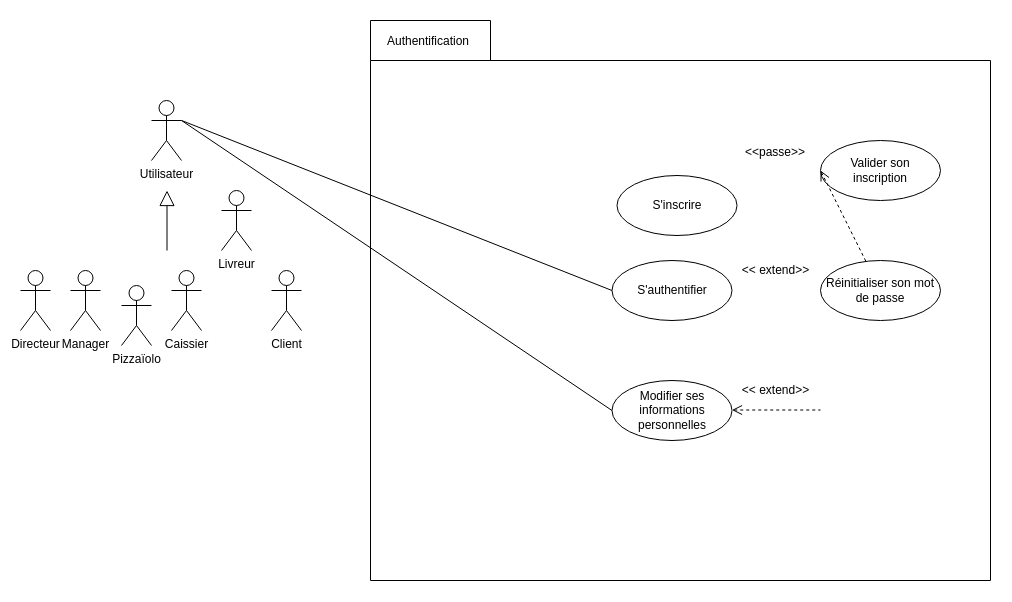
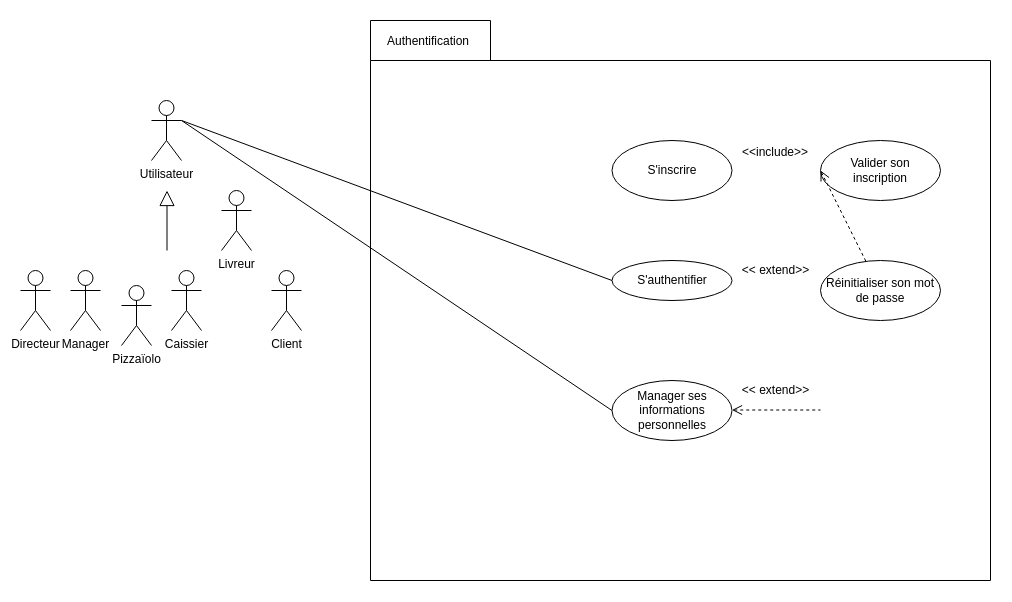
(776, 153) -> (776, 153)
(677, 206) -> (672, 171)
(672, 291) -> (672, 281)
(673, 411) -> (673, 411)
